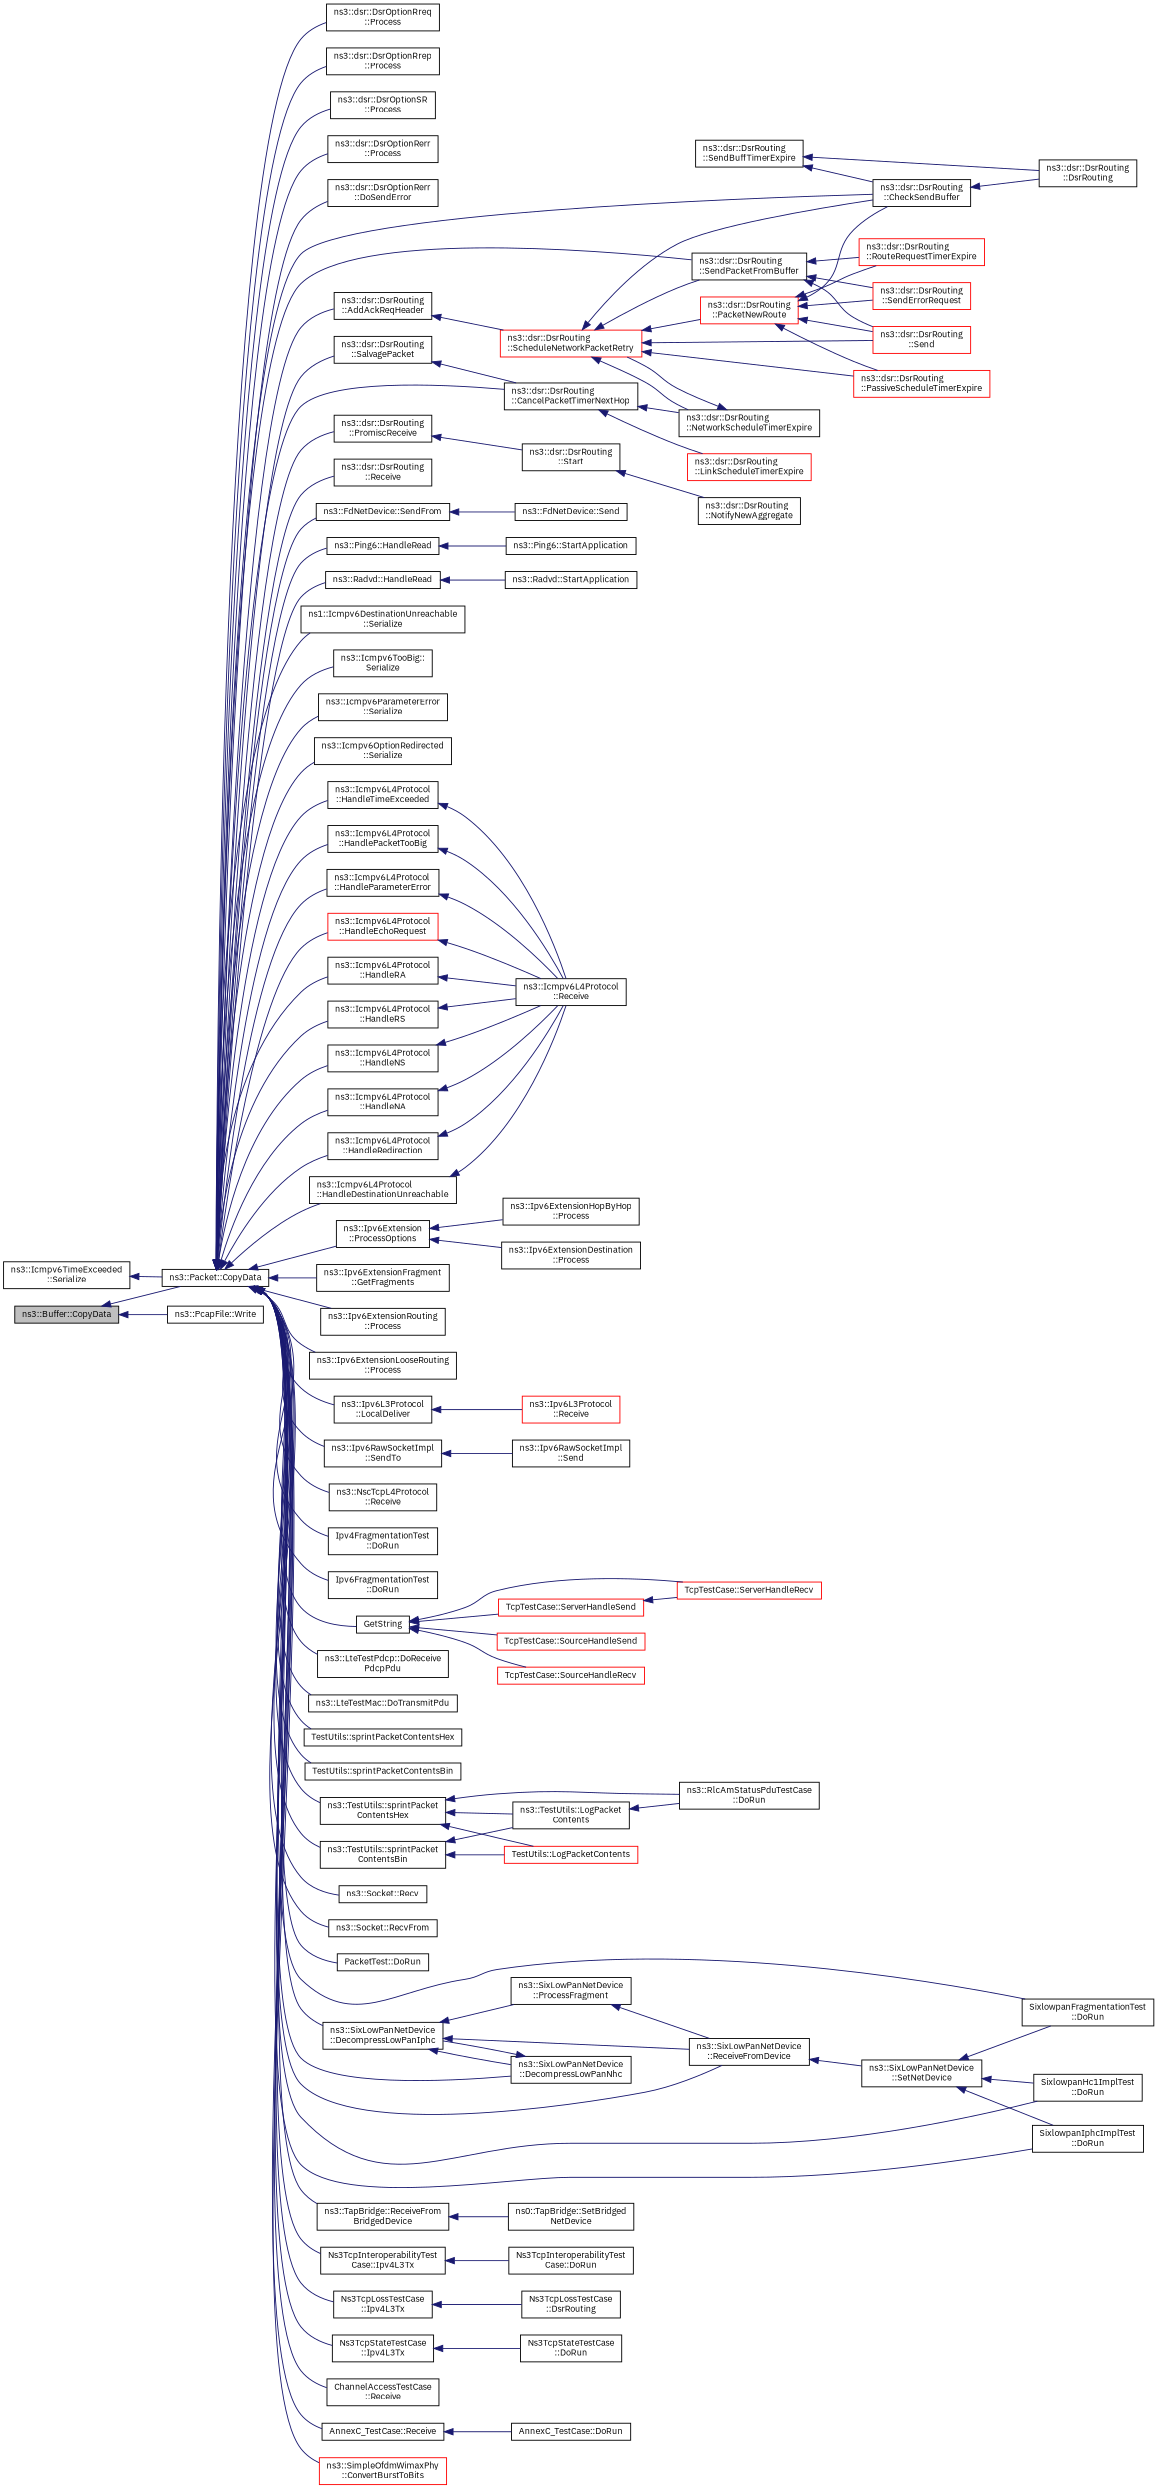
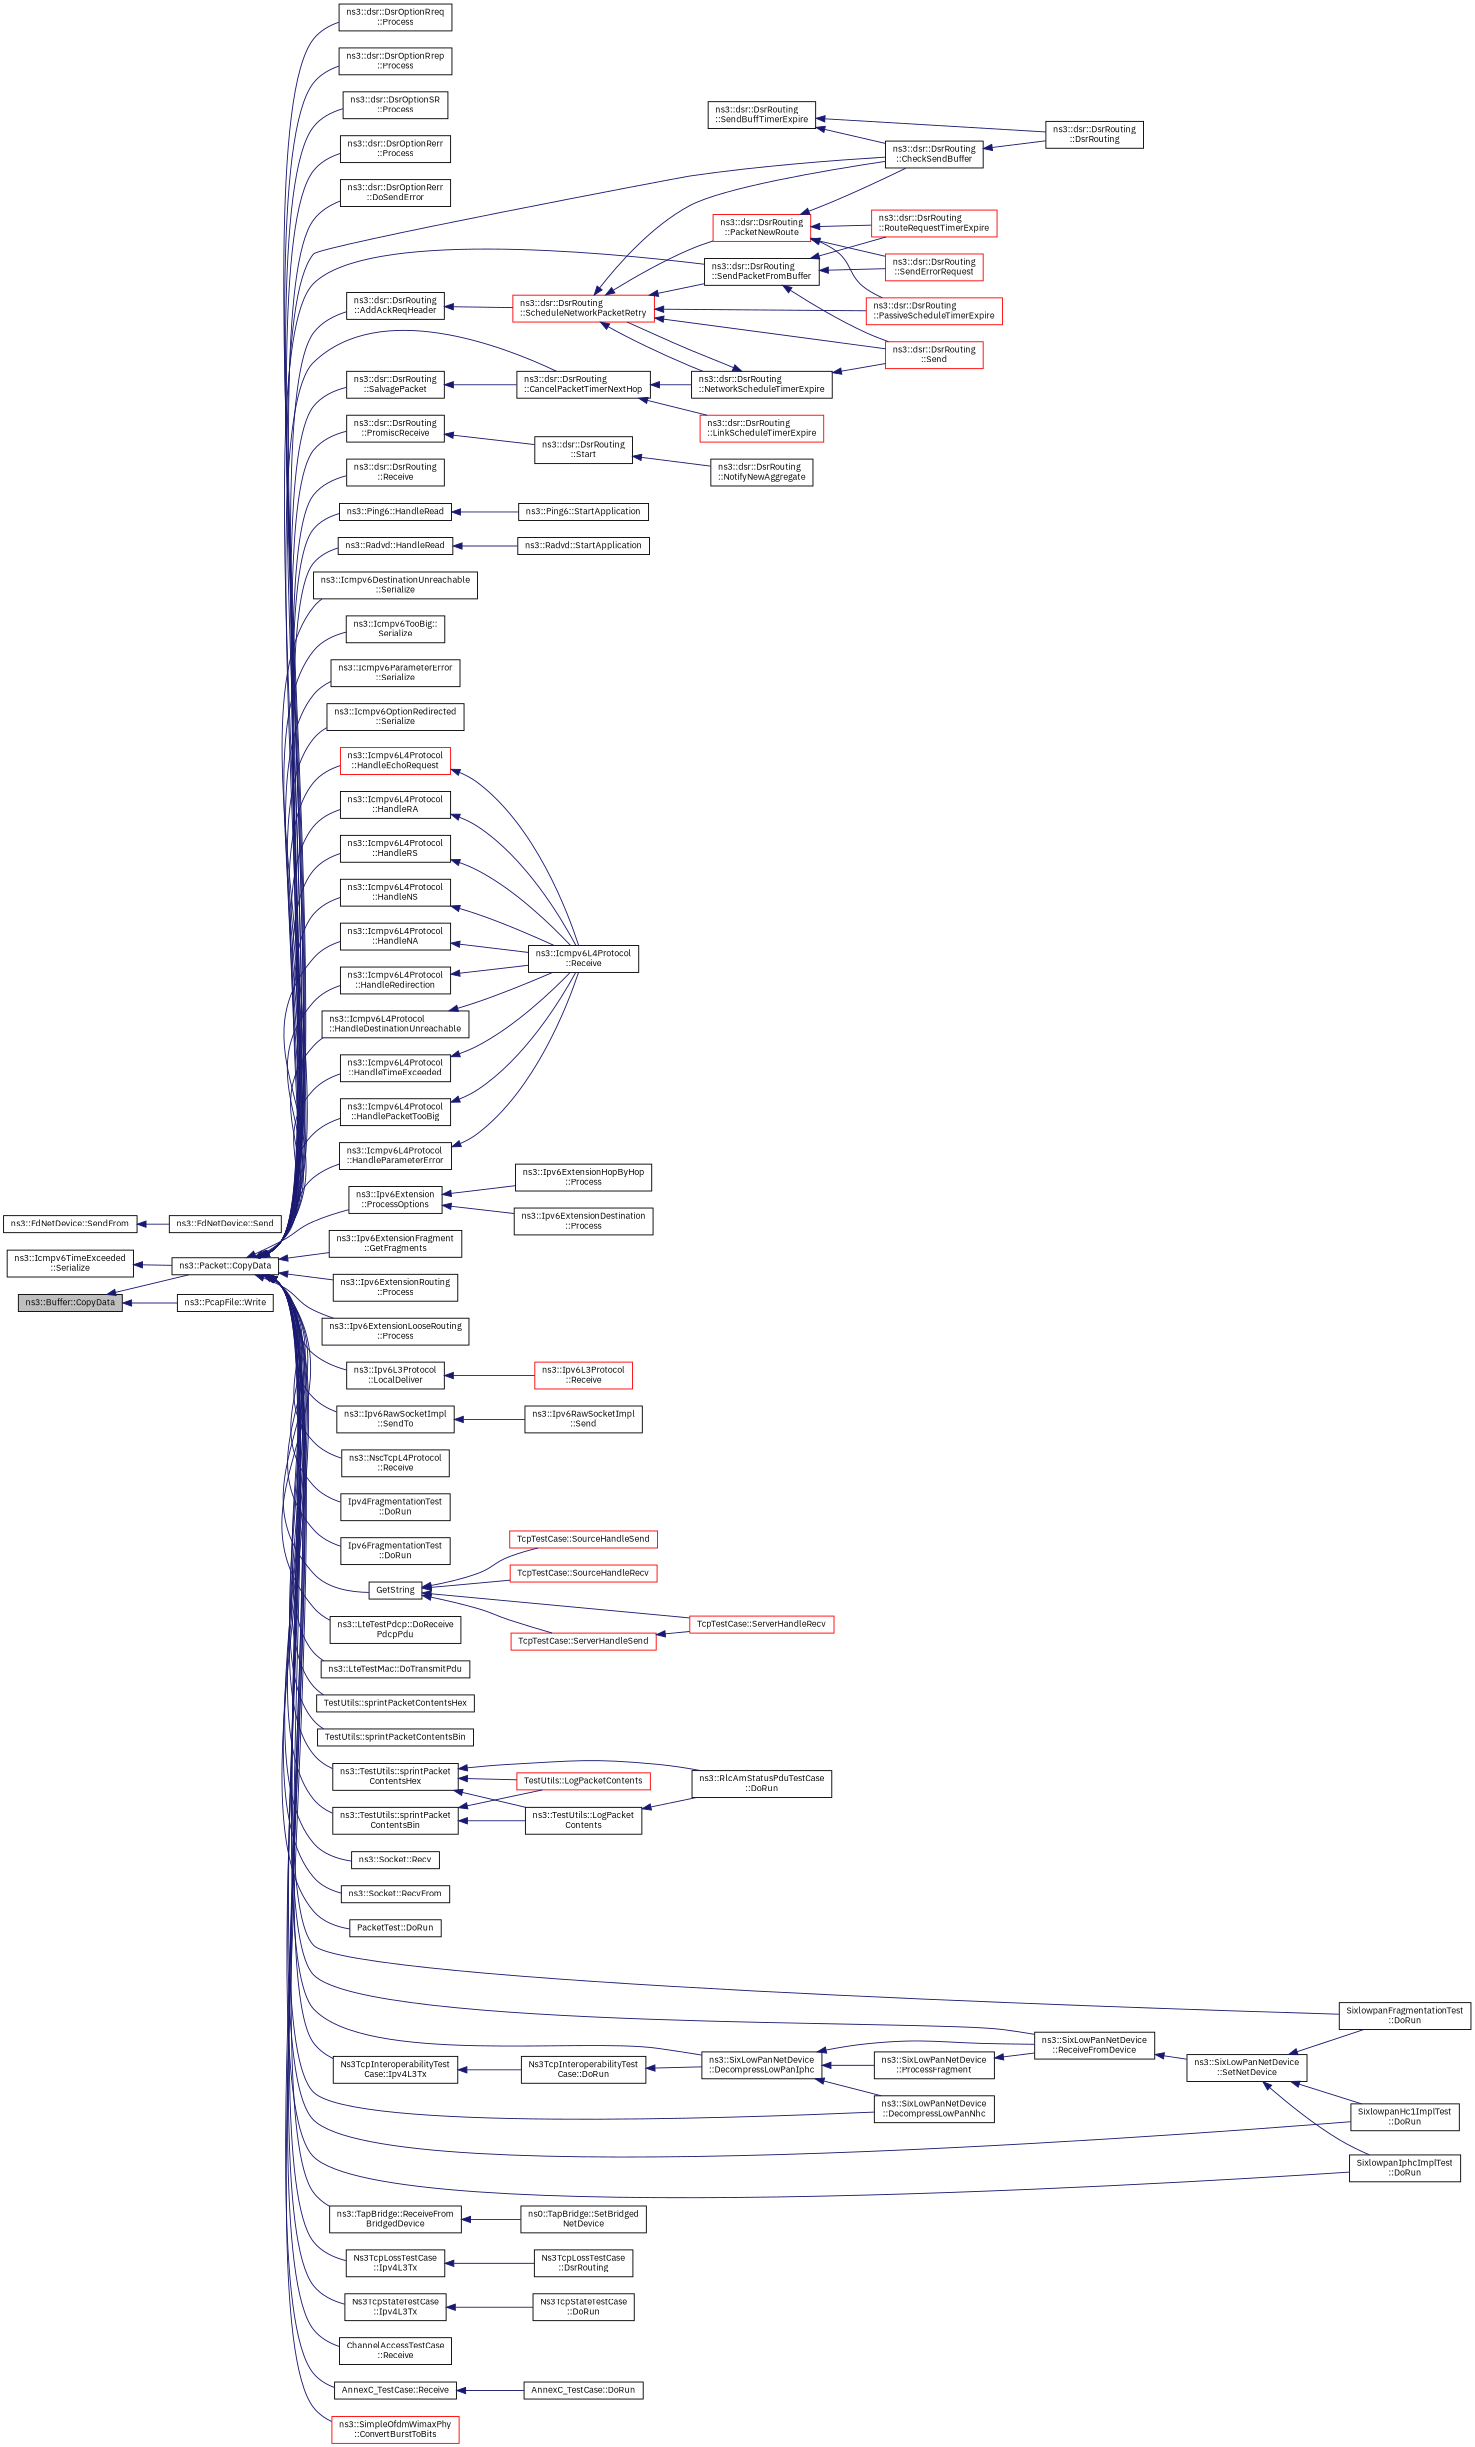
(840, 326) -> (864, 367)
(383, 619) -> (396, 585)
(241, 882) -> none
(480, 2047) -> (678, 2067)
